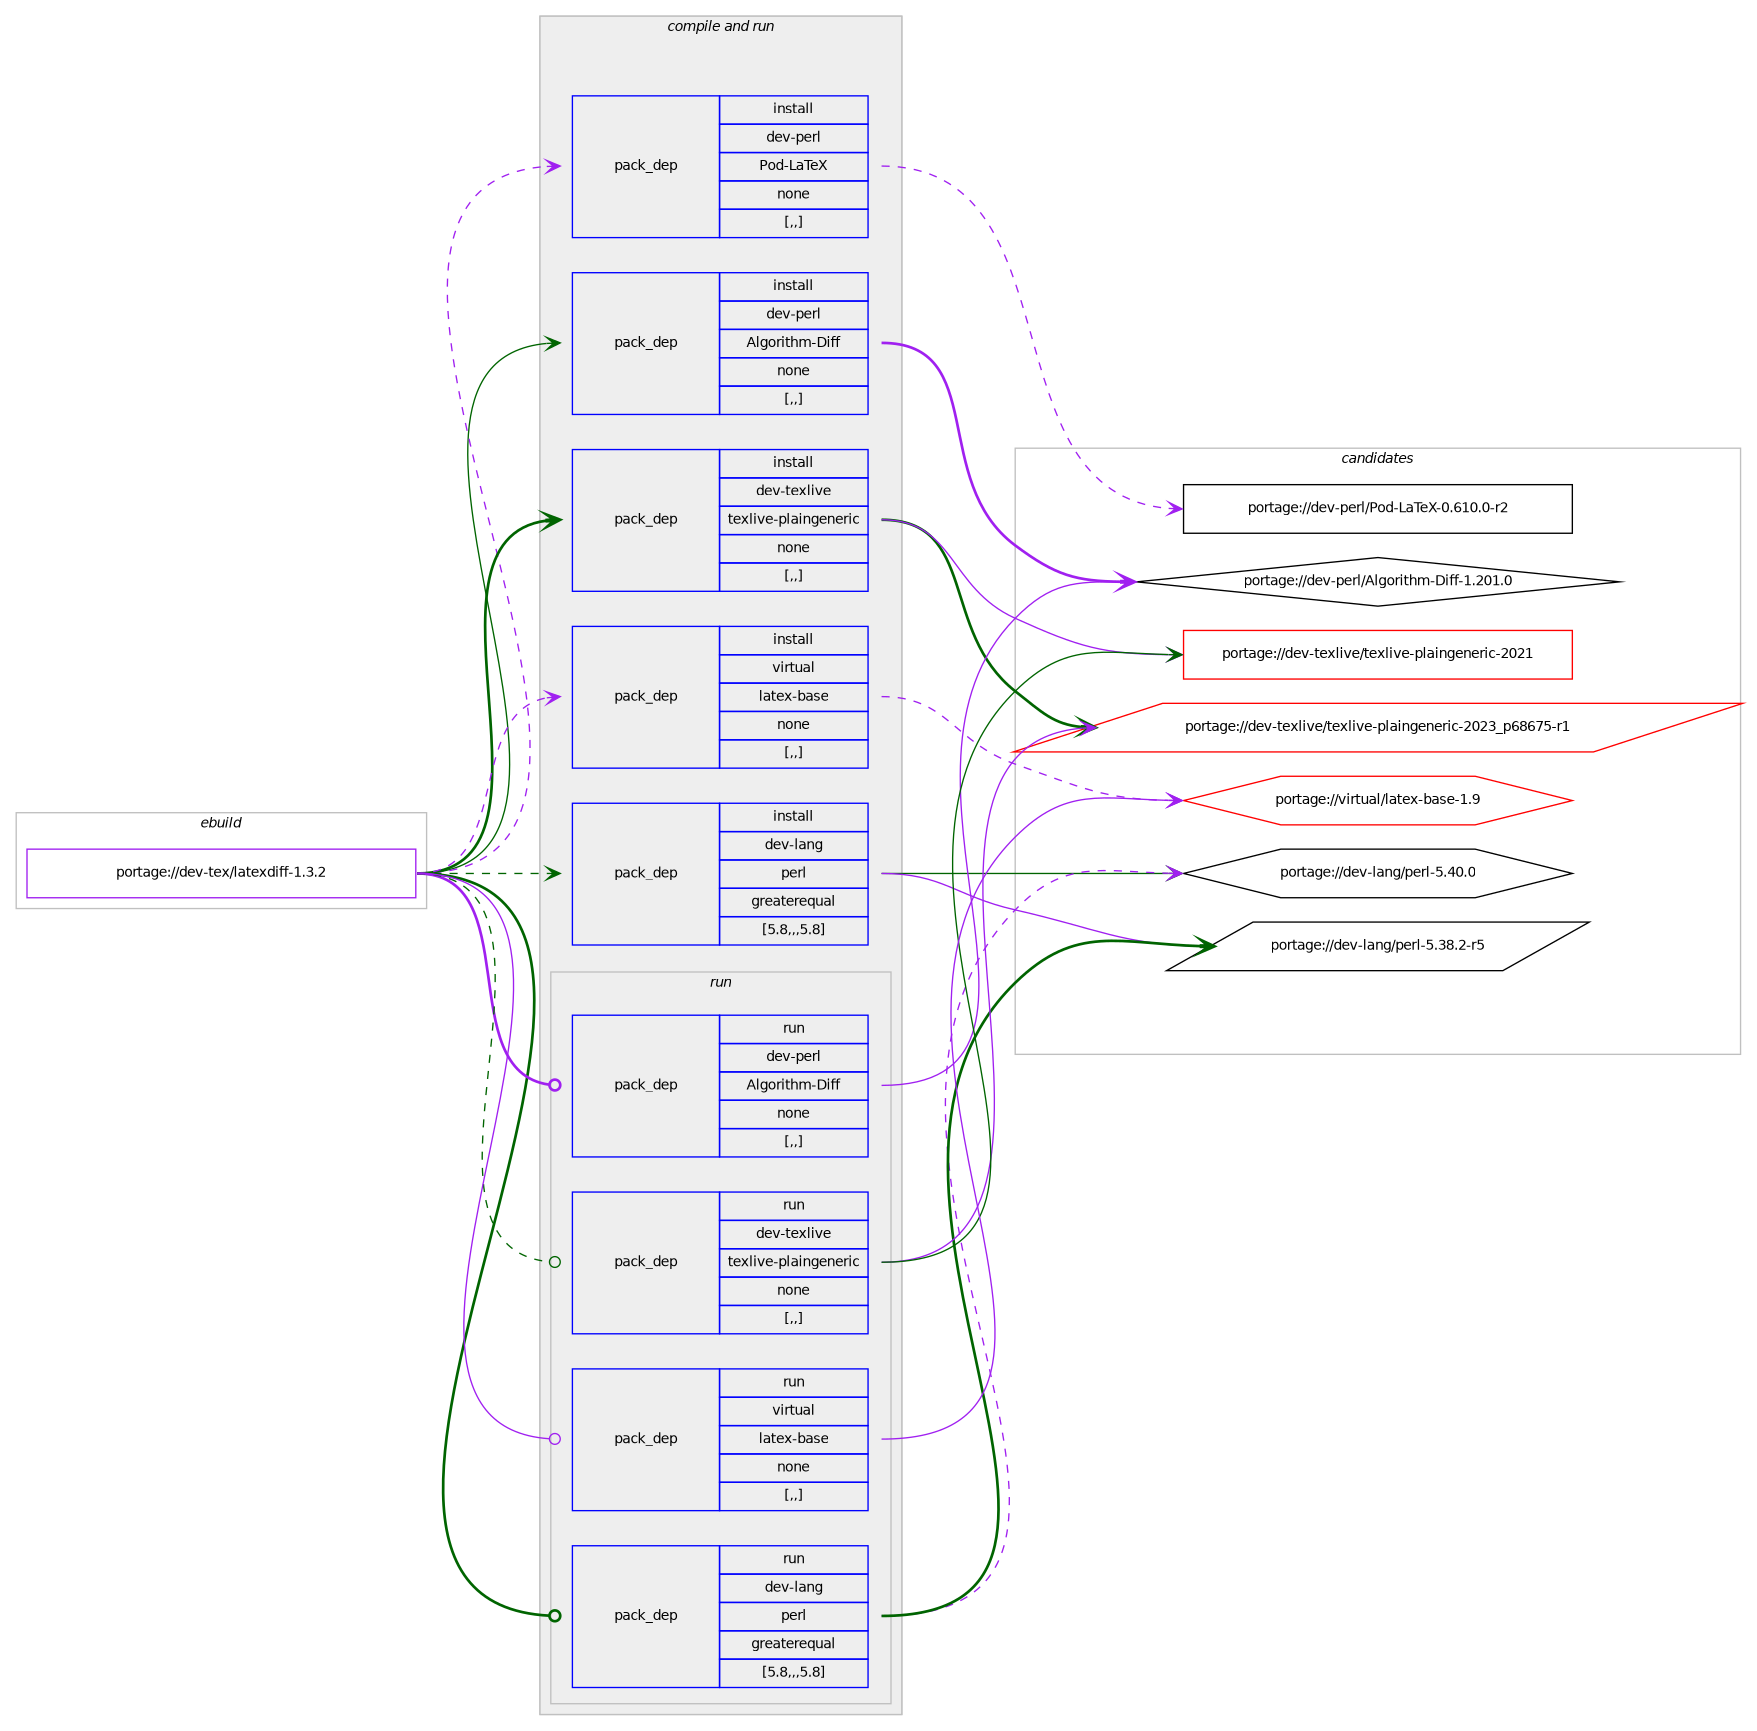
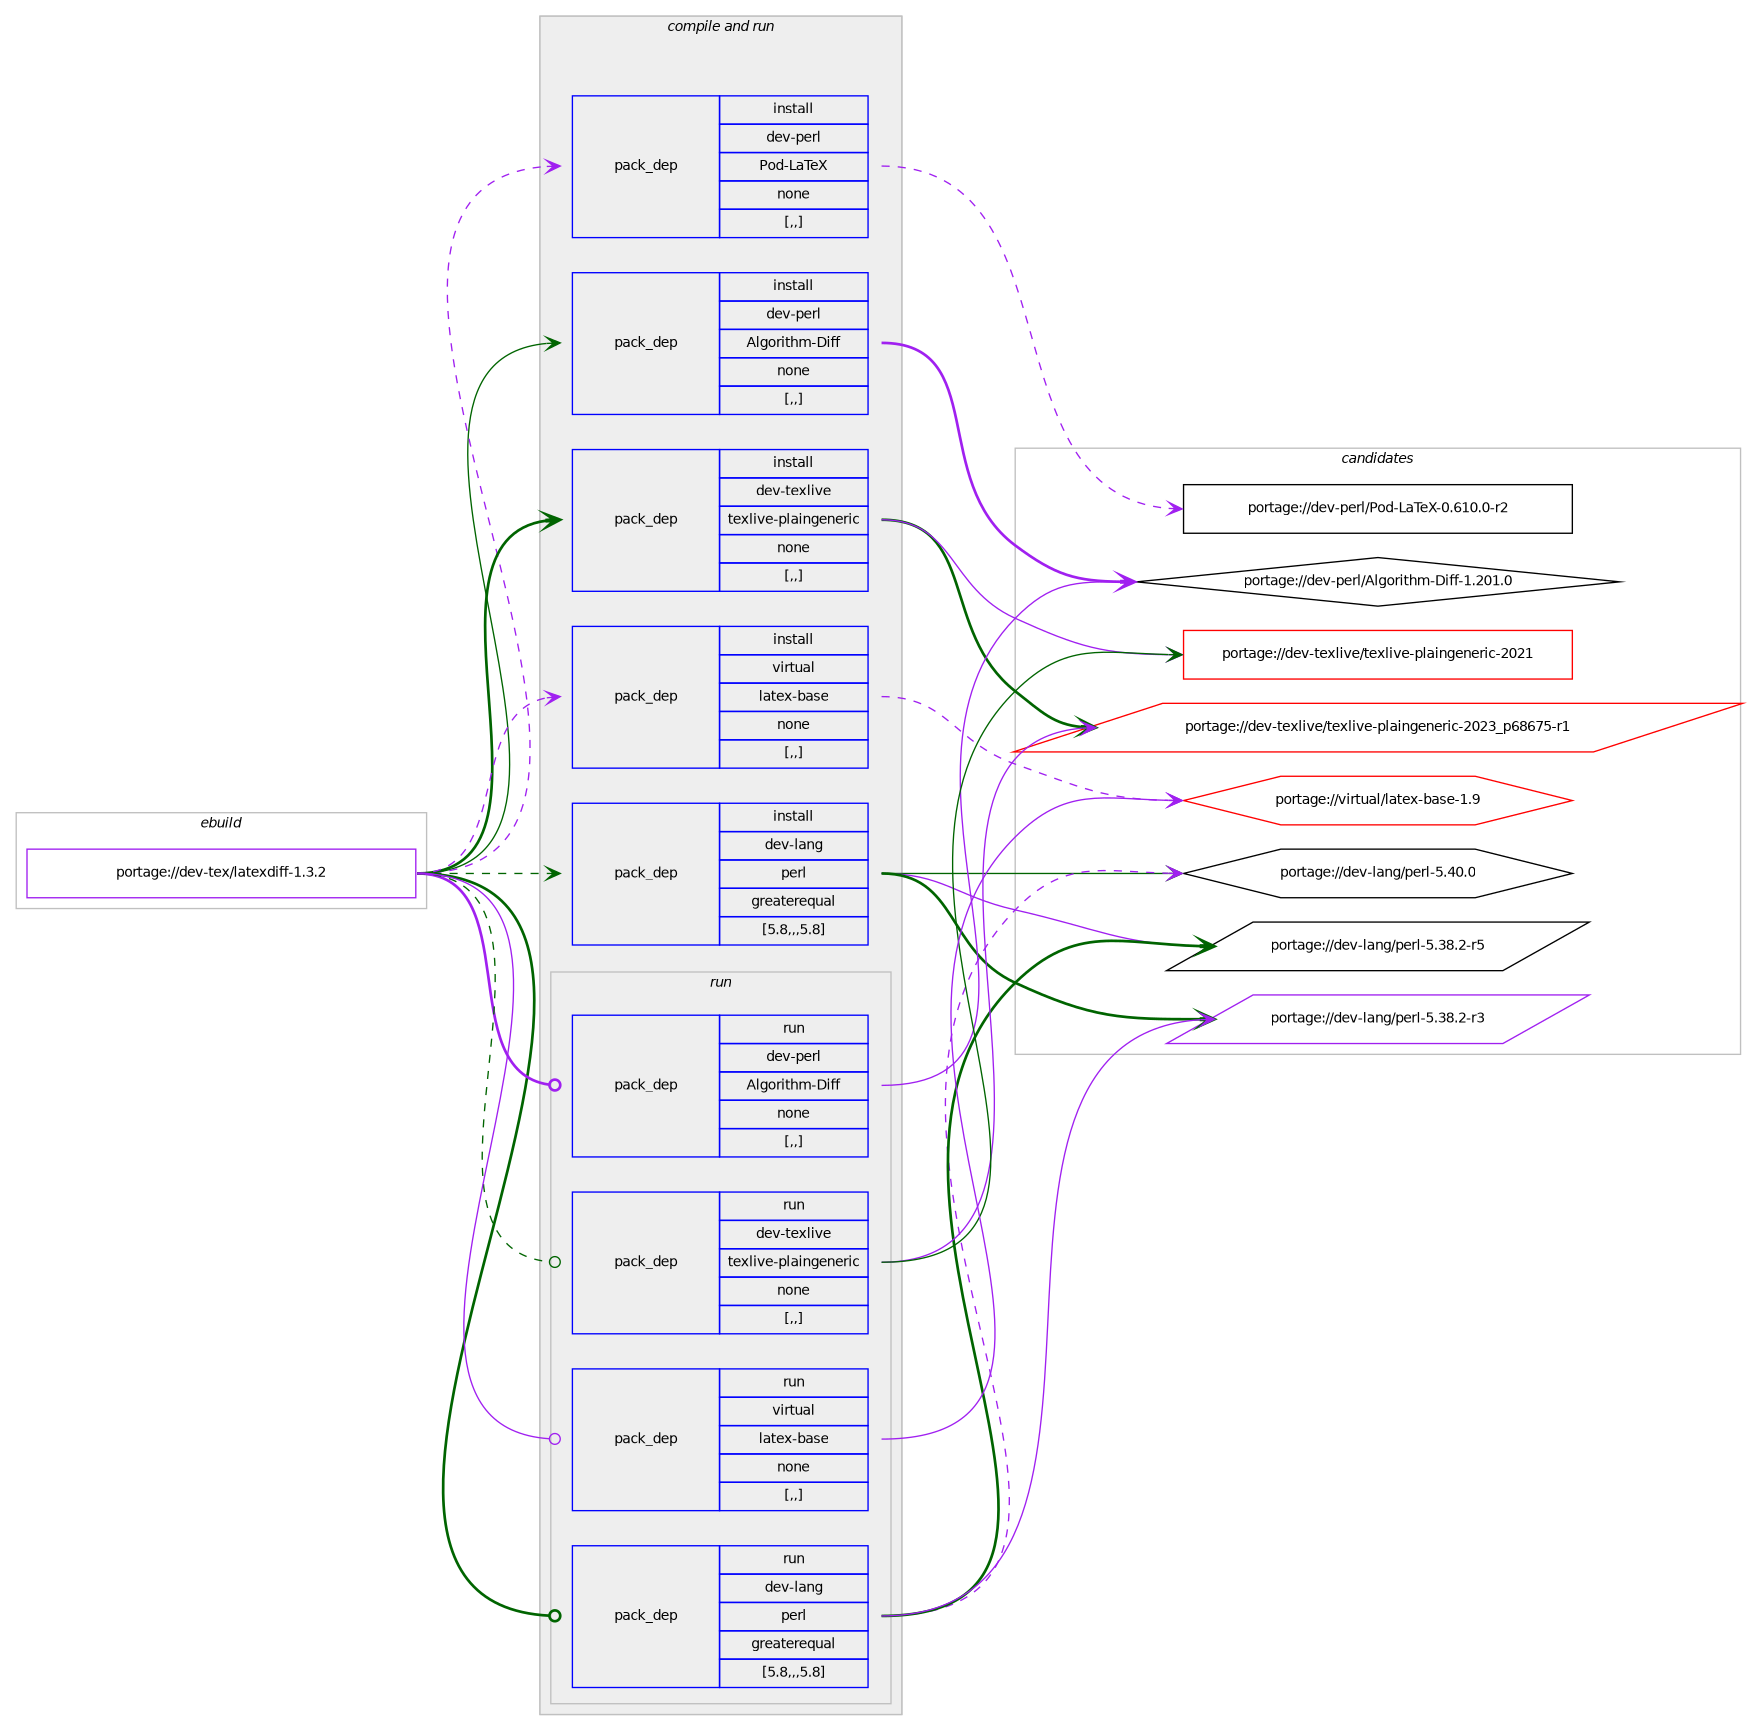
none -> (1378, 1019)
